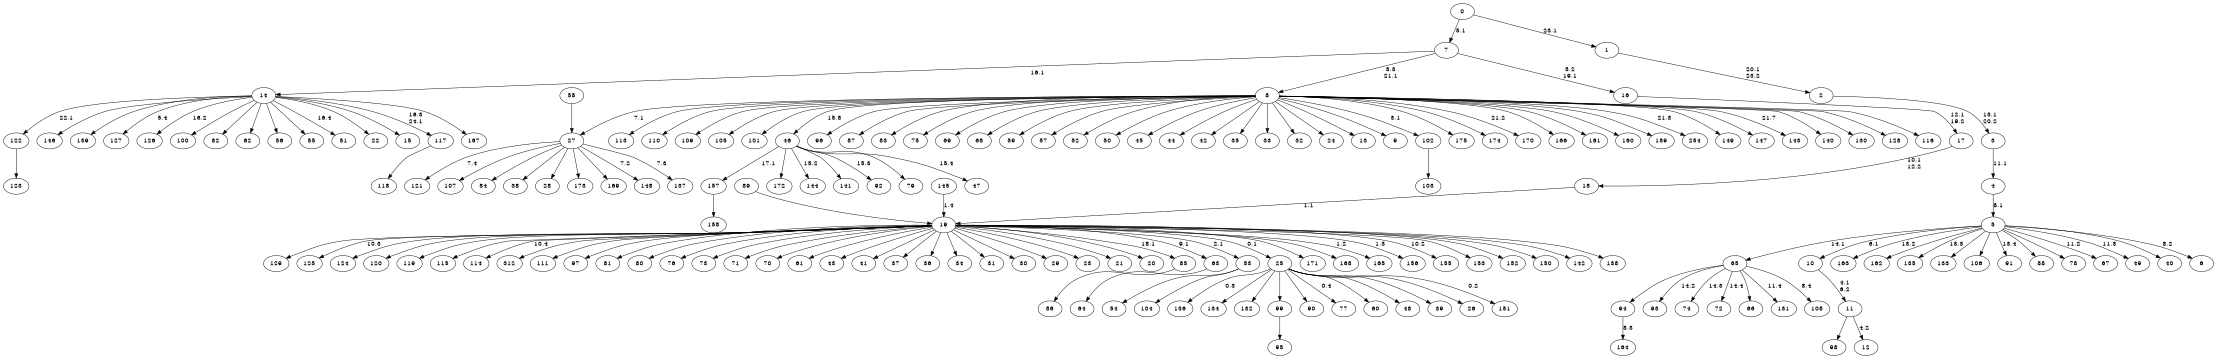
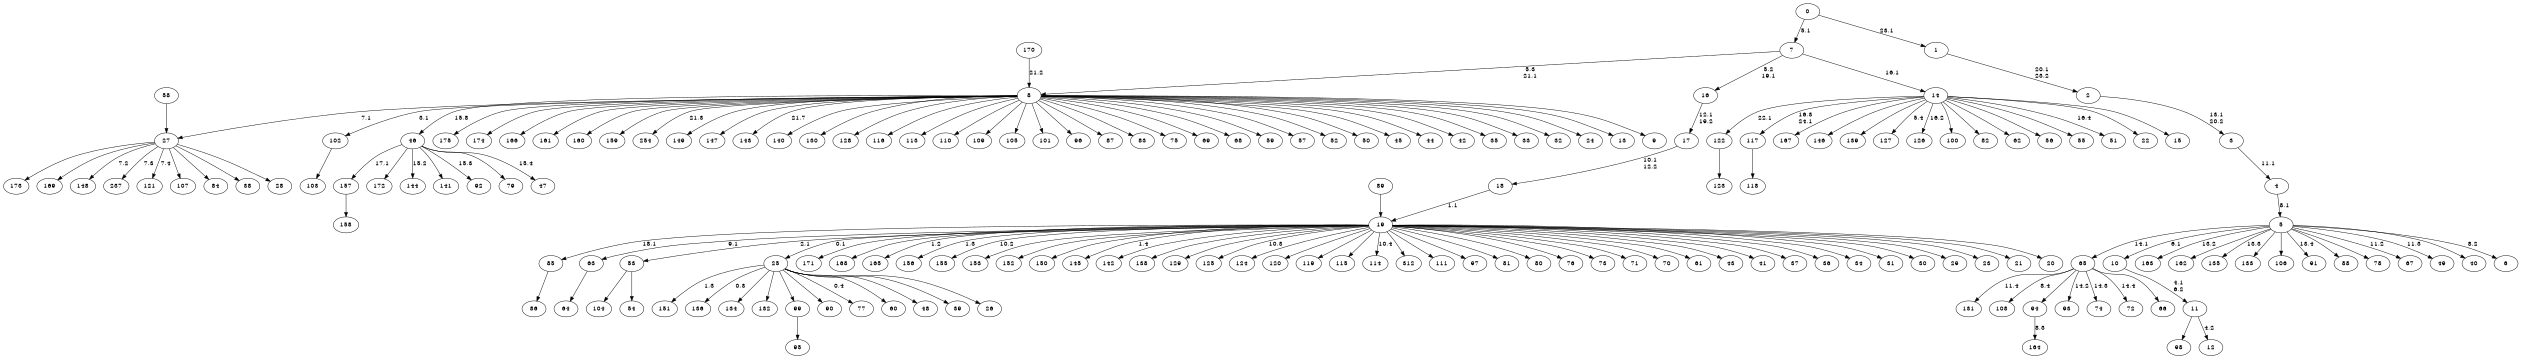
(1399, 103) -> (1029, 71)
(680, 186) -> (116, 186)
(944, 203) -> (1164, 237)
(1473, 286) -> (709, 286)
